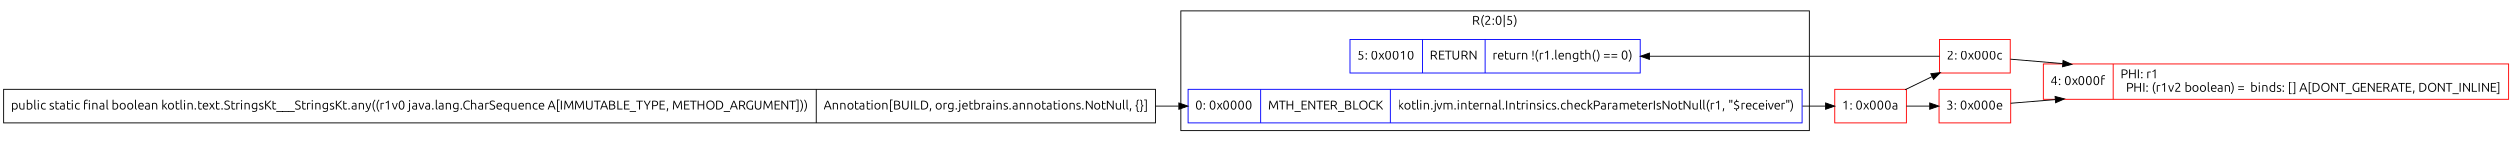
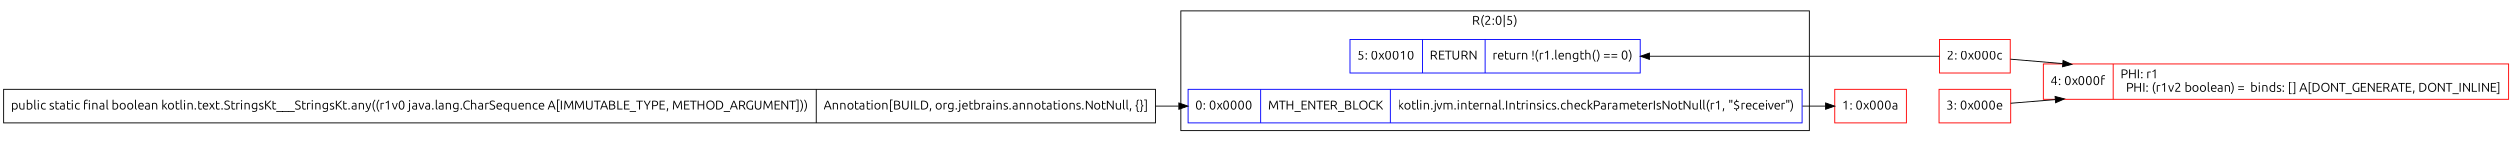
(1918, 83) -> none
(1918, 106) -> none
